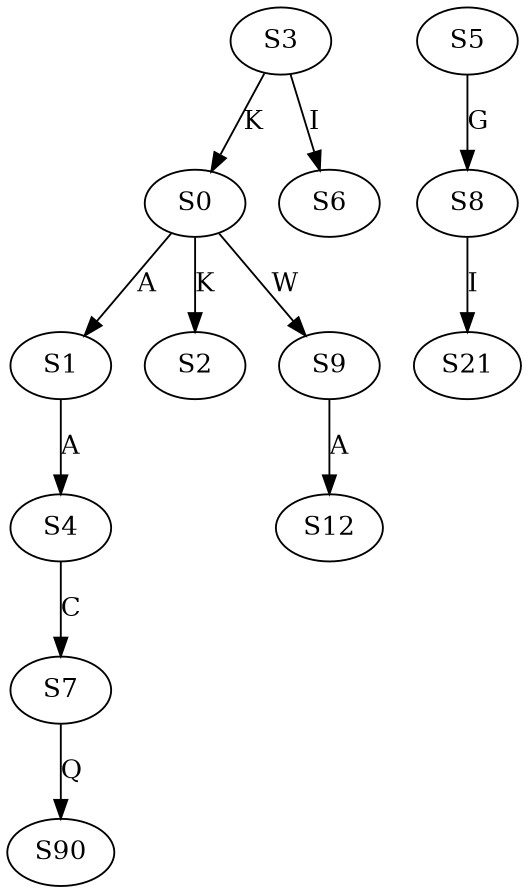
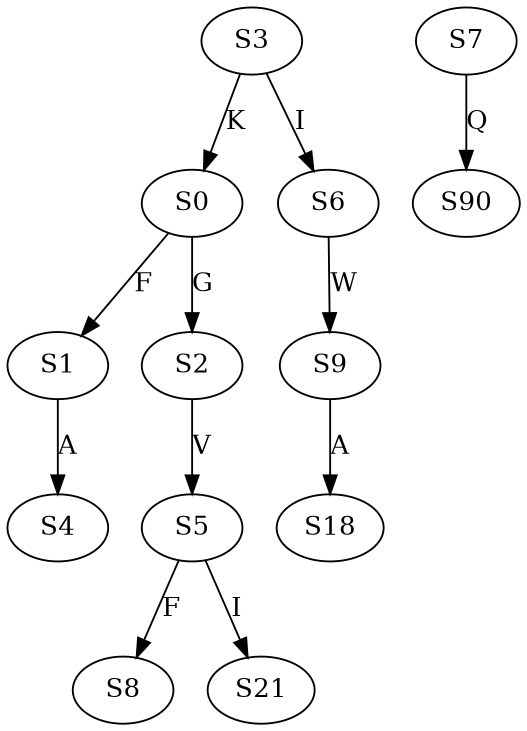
(479, 122) -> (172, 609)
(467, 275) -> (223, 600)
(256, 277) -> (329, 275)
(147, 284) -> (144, 284)
(205, 284) -> (203, 284)
none -> (192, 437)
(329, 528) -> (330, 528)
(61, 600) -> none
